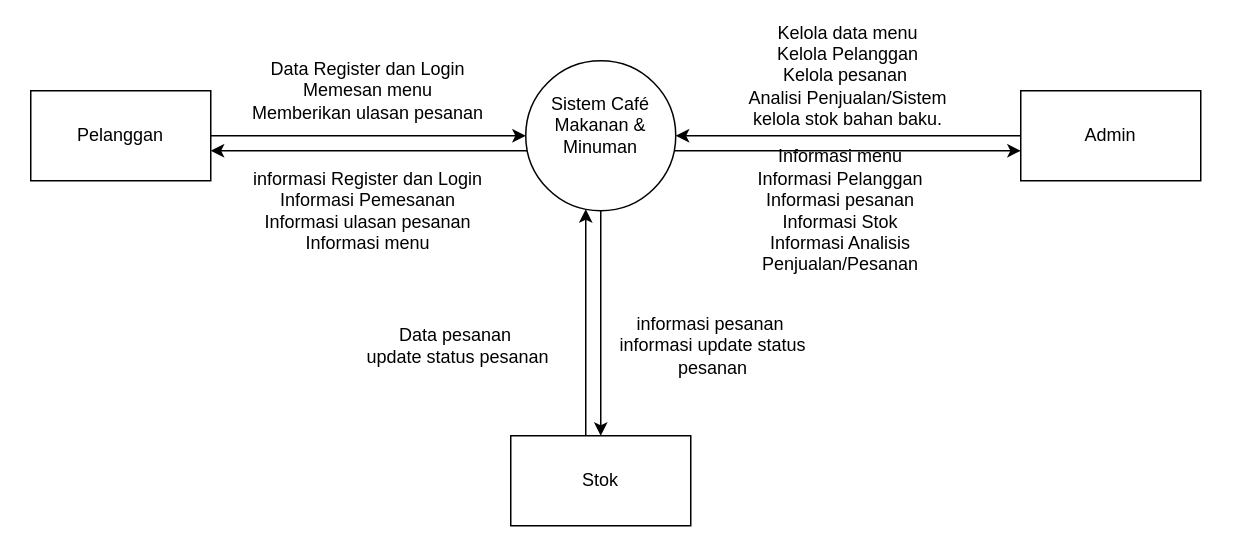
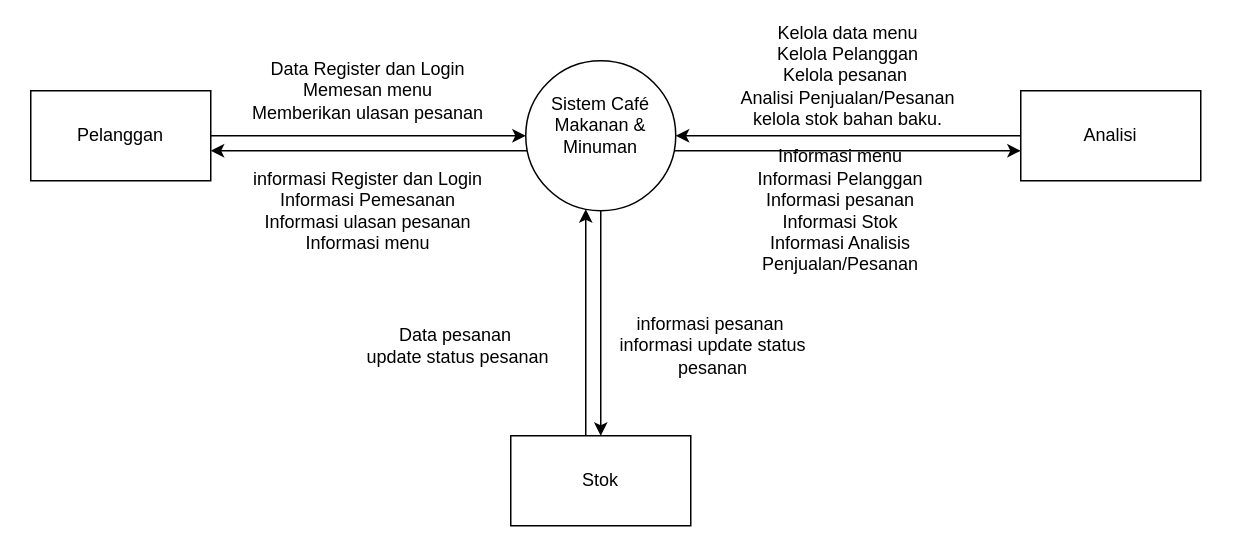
(848, 76) -> (848, 76)
(1111, 136) -> (1111, 136)
